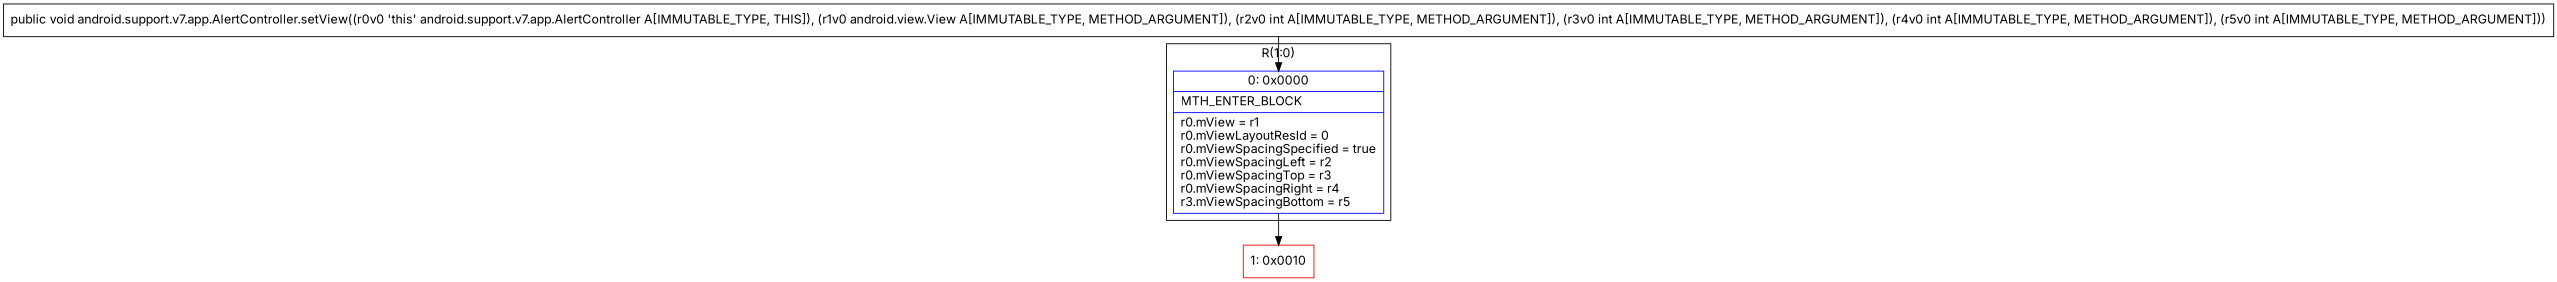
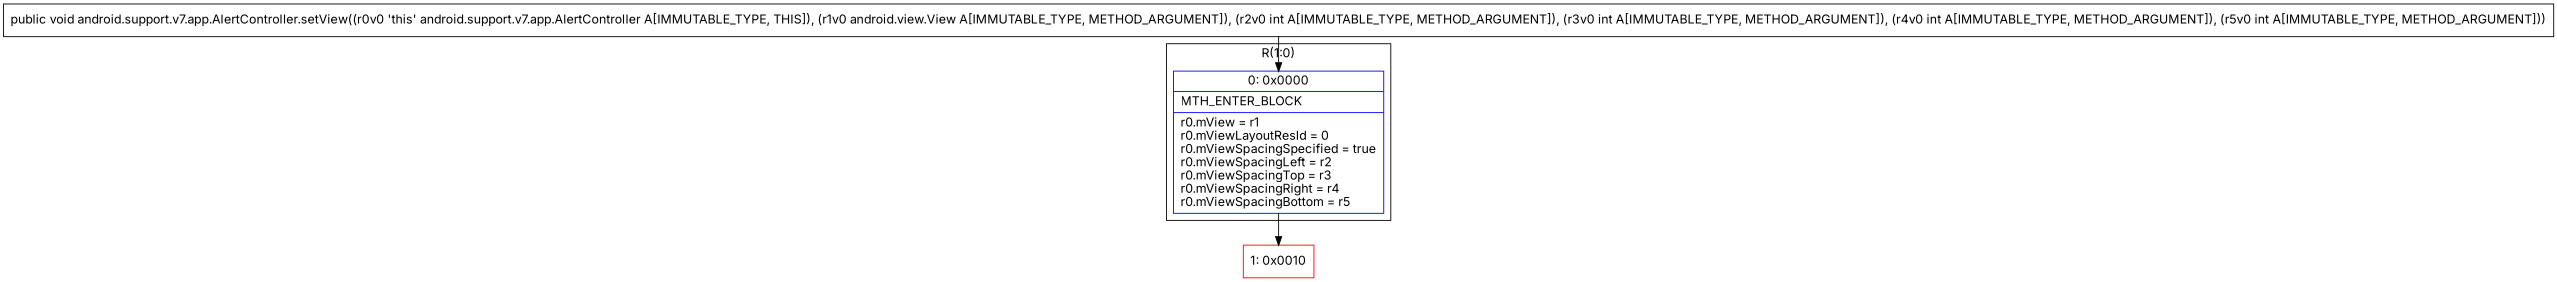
(1266, 202) -> (1266, 202)
